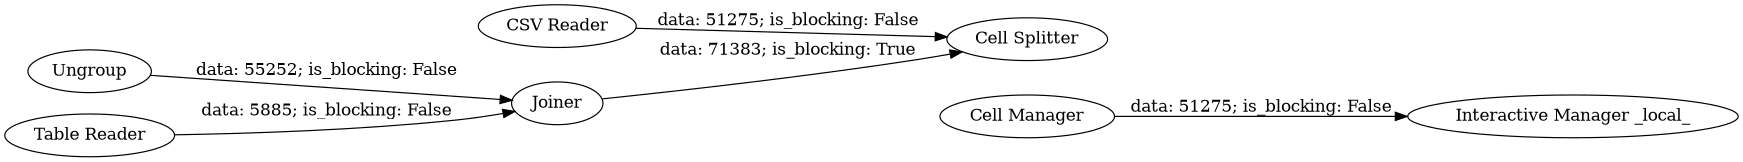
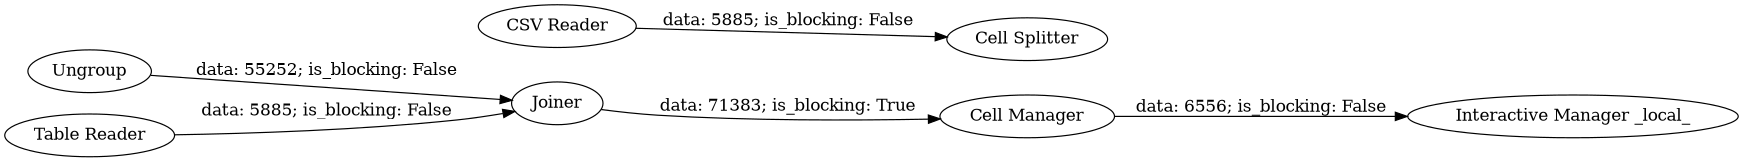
(788, 21) -> (788, 21)
(777, 79) -> (765, 119)
(1261, 107) -> (1261, 107)
